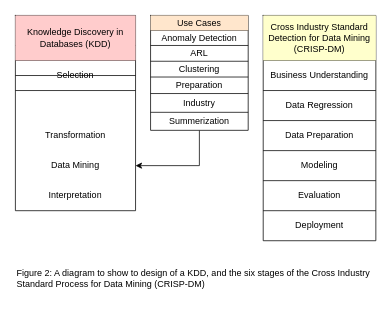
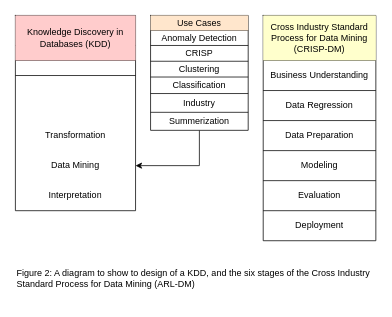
(319, 38) -> (319, 38)
(199, 54) -> (199, 54)
(75, 75) -> none
(199, 85) -> (199, 85)
(196, 278) -> (196, 278)
